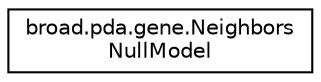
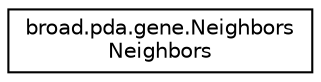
(160, 41) -> (160, 41)
